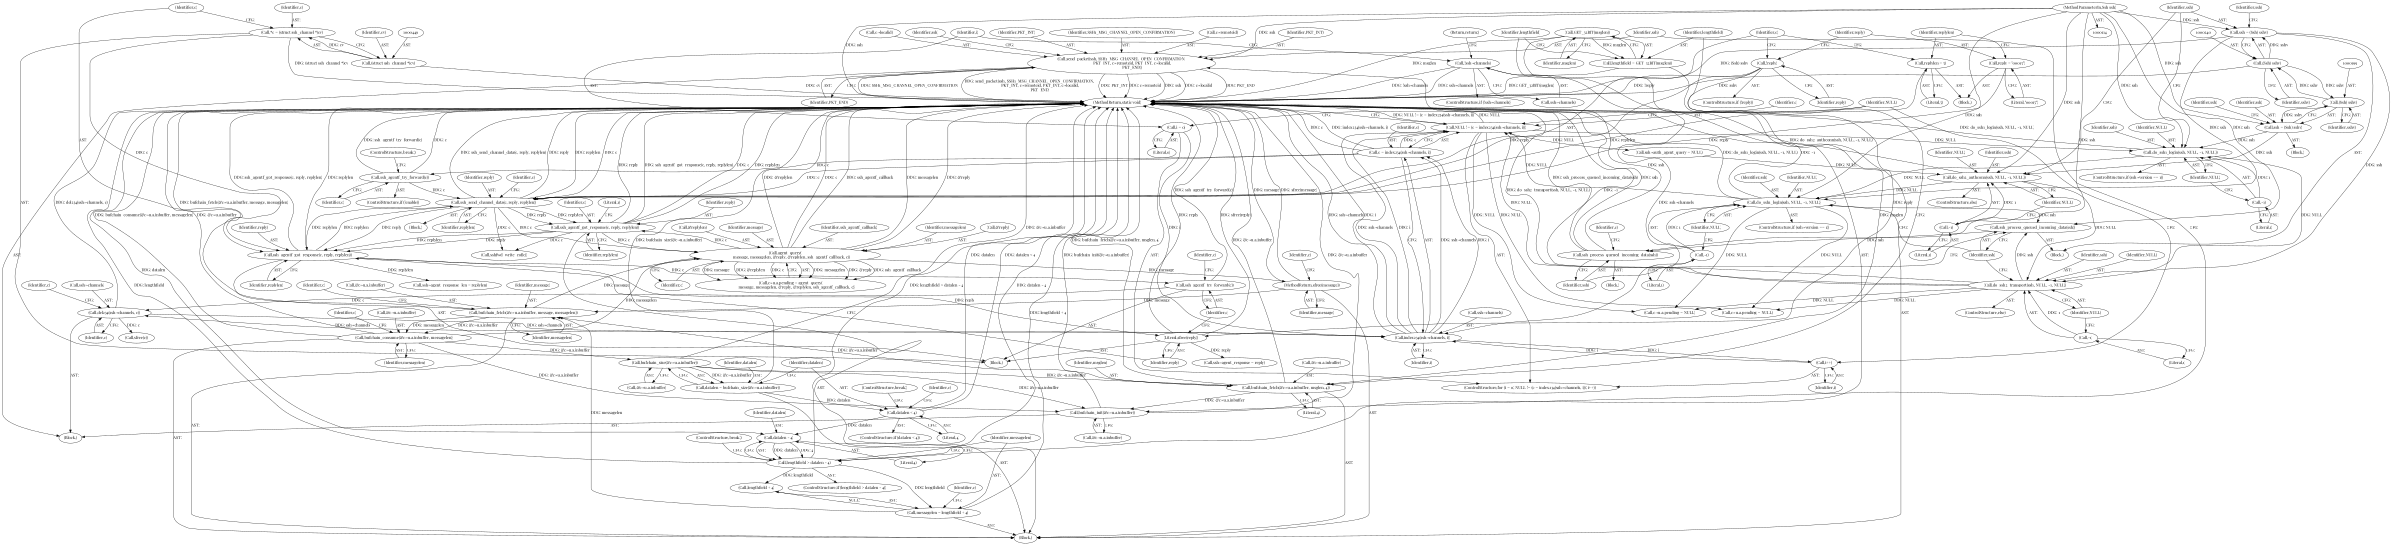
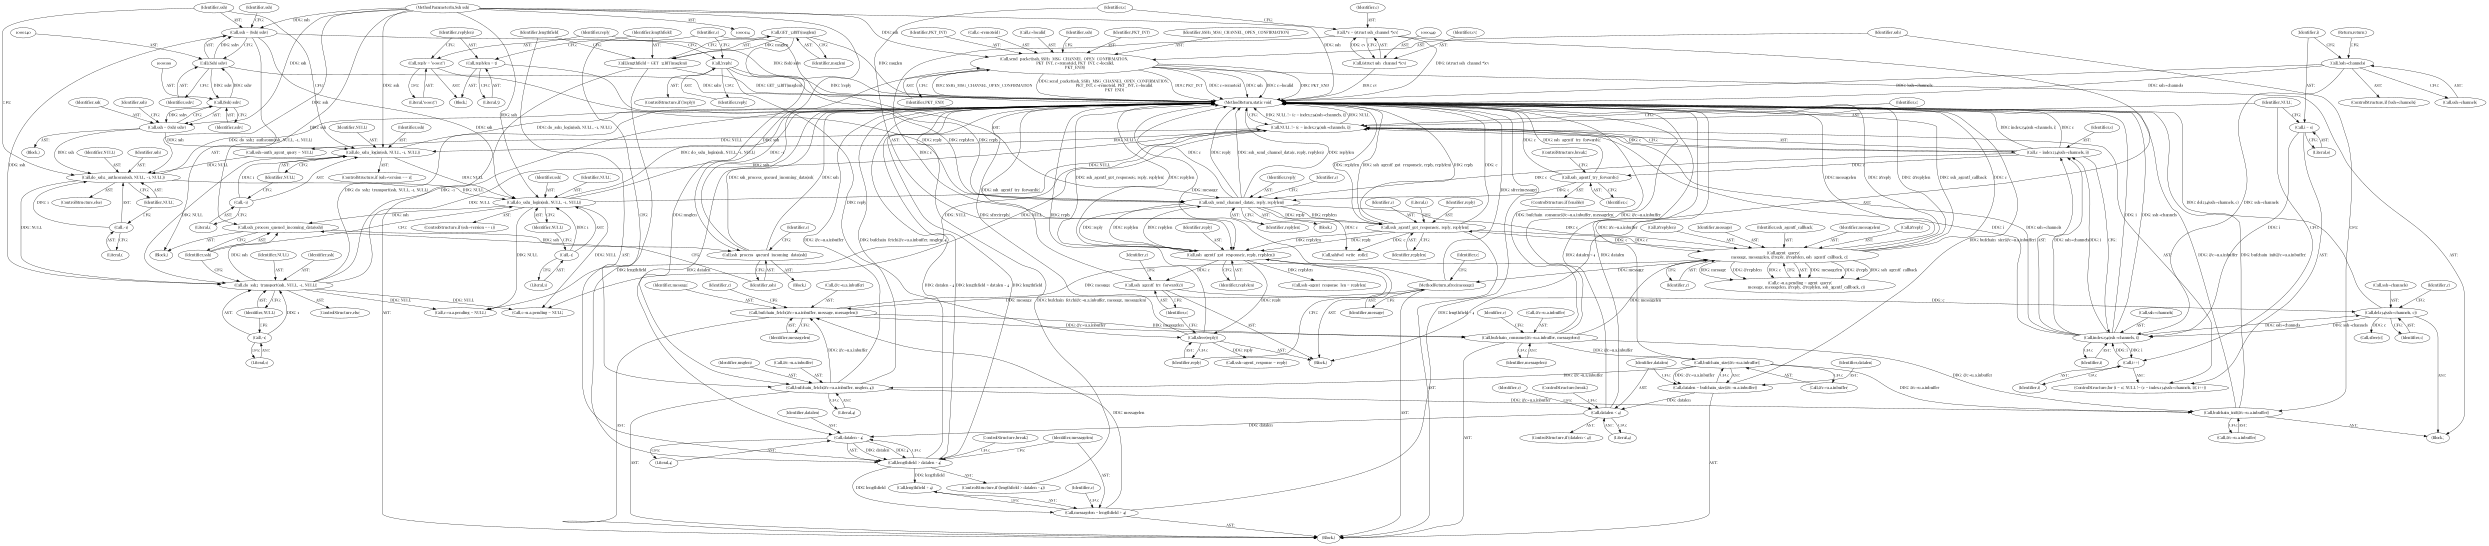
(237, 113) -> (944, 220)
(1181, 338) -> (1203, 338)
none -> (593, 373)
(855, 501) -> (1016, 501)
